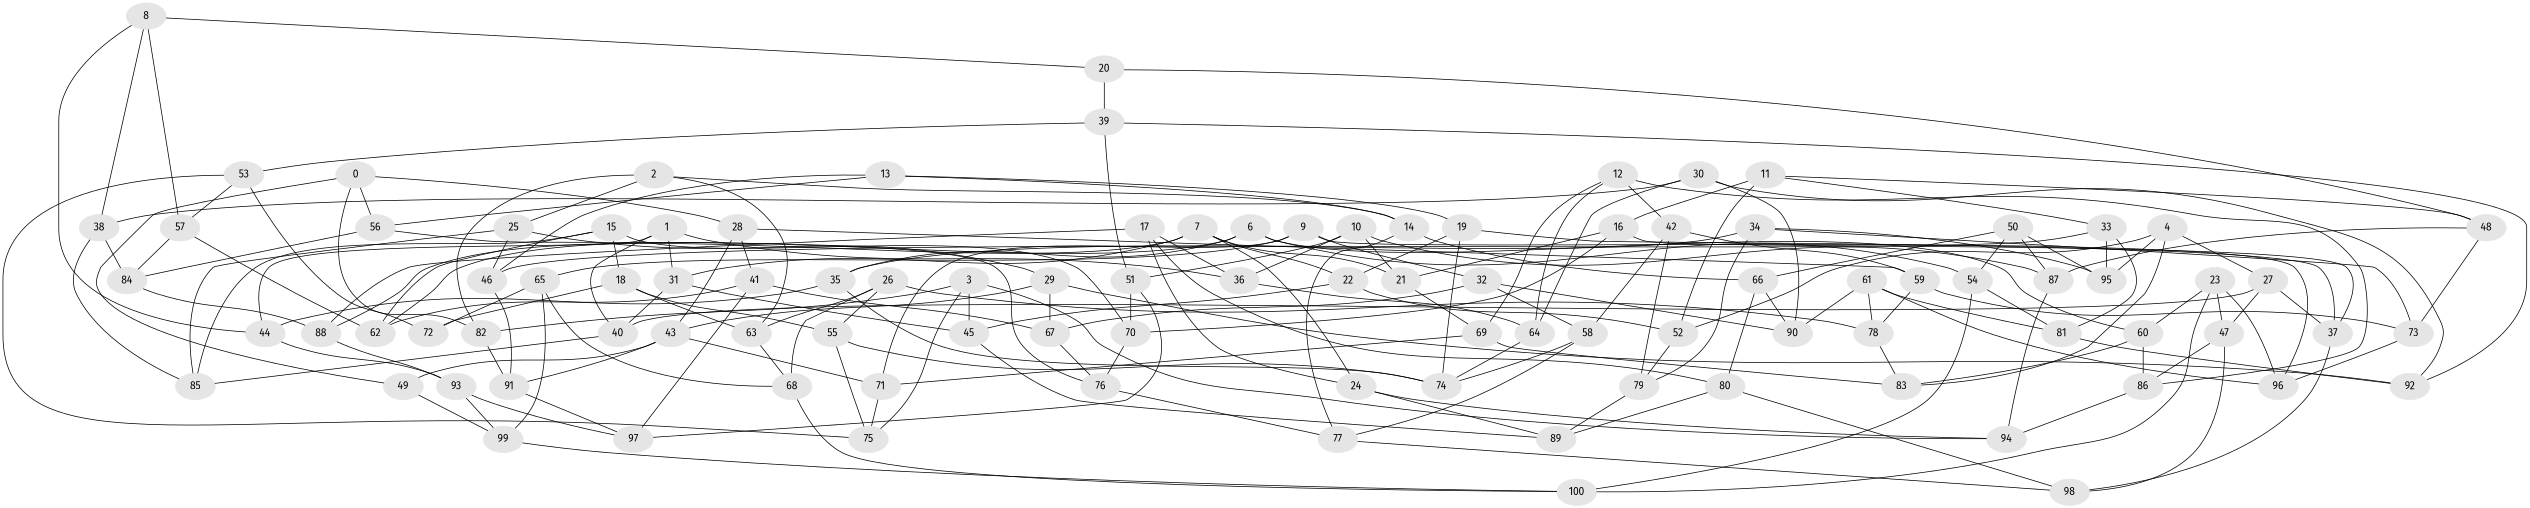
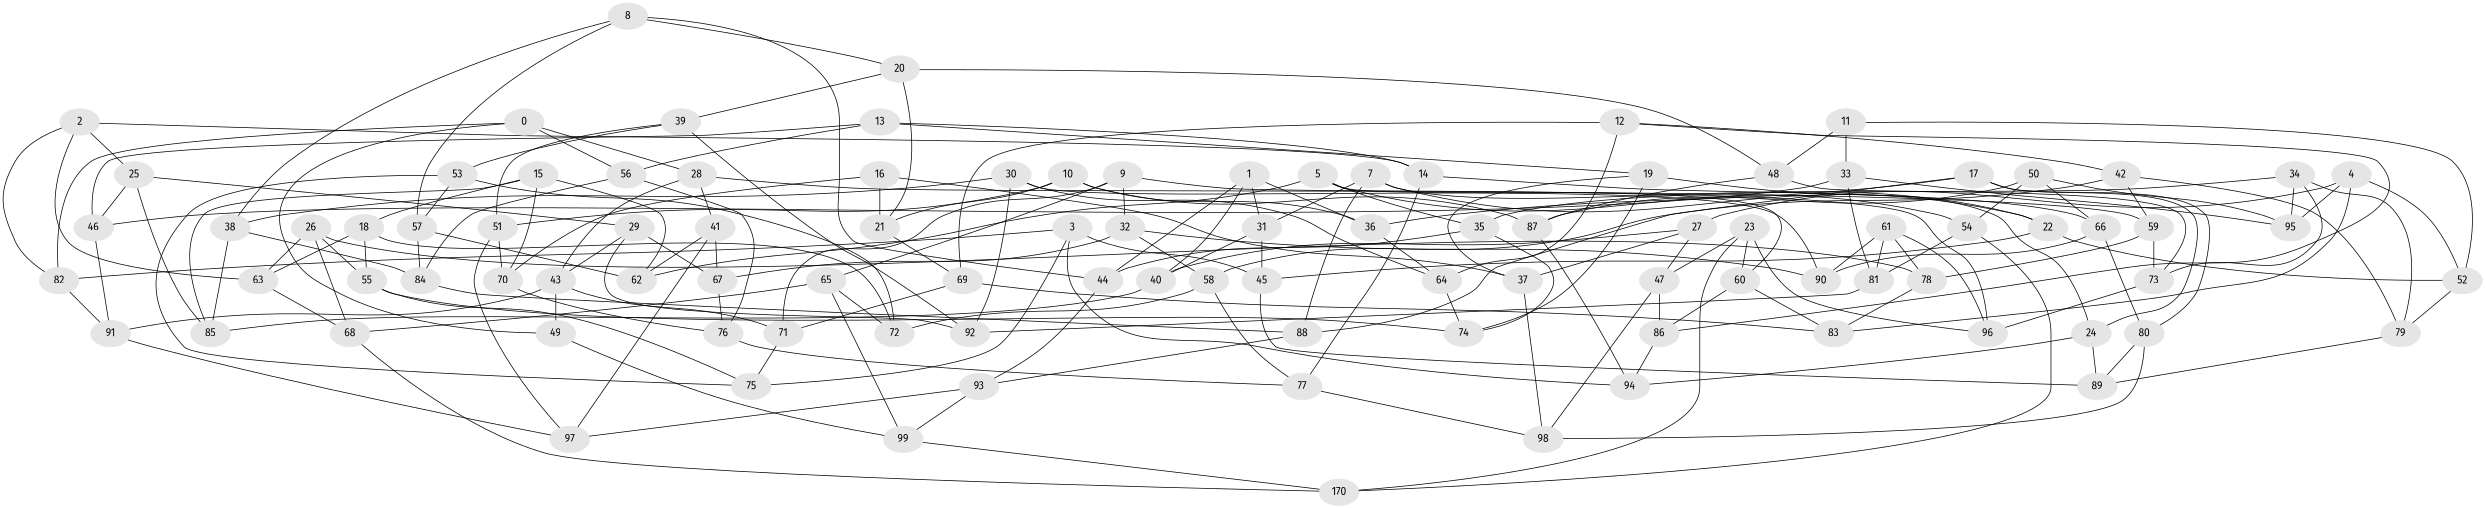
(1691, 199) -> none
(1250, 228) -> (1318, 175)
(1313, 255) -> (912, 151)
(1514, 364) -> (1054, 311)
(1577, 492) -> (1339, 492)
